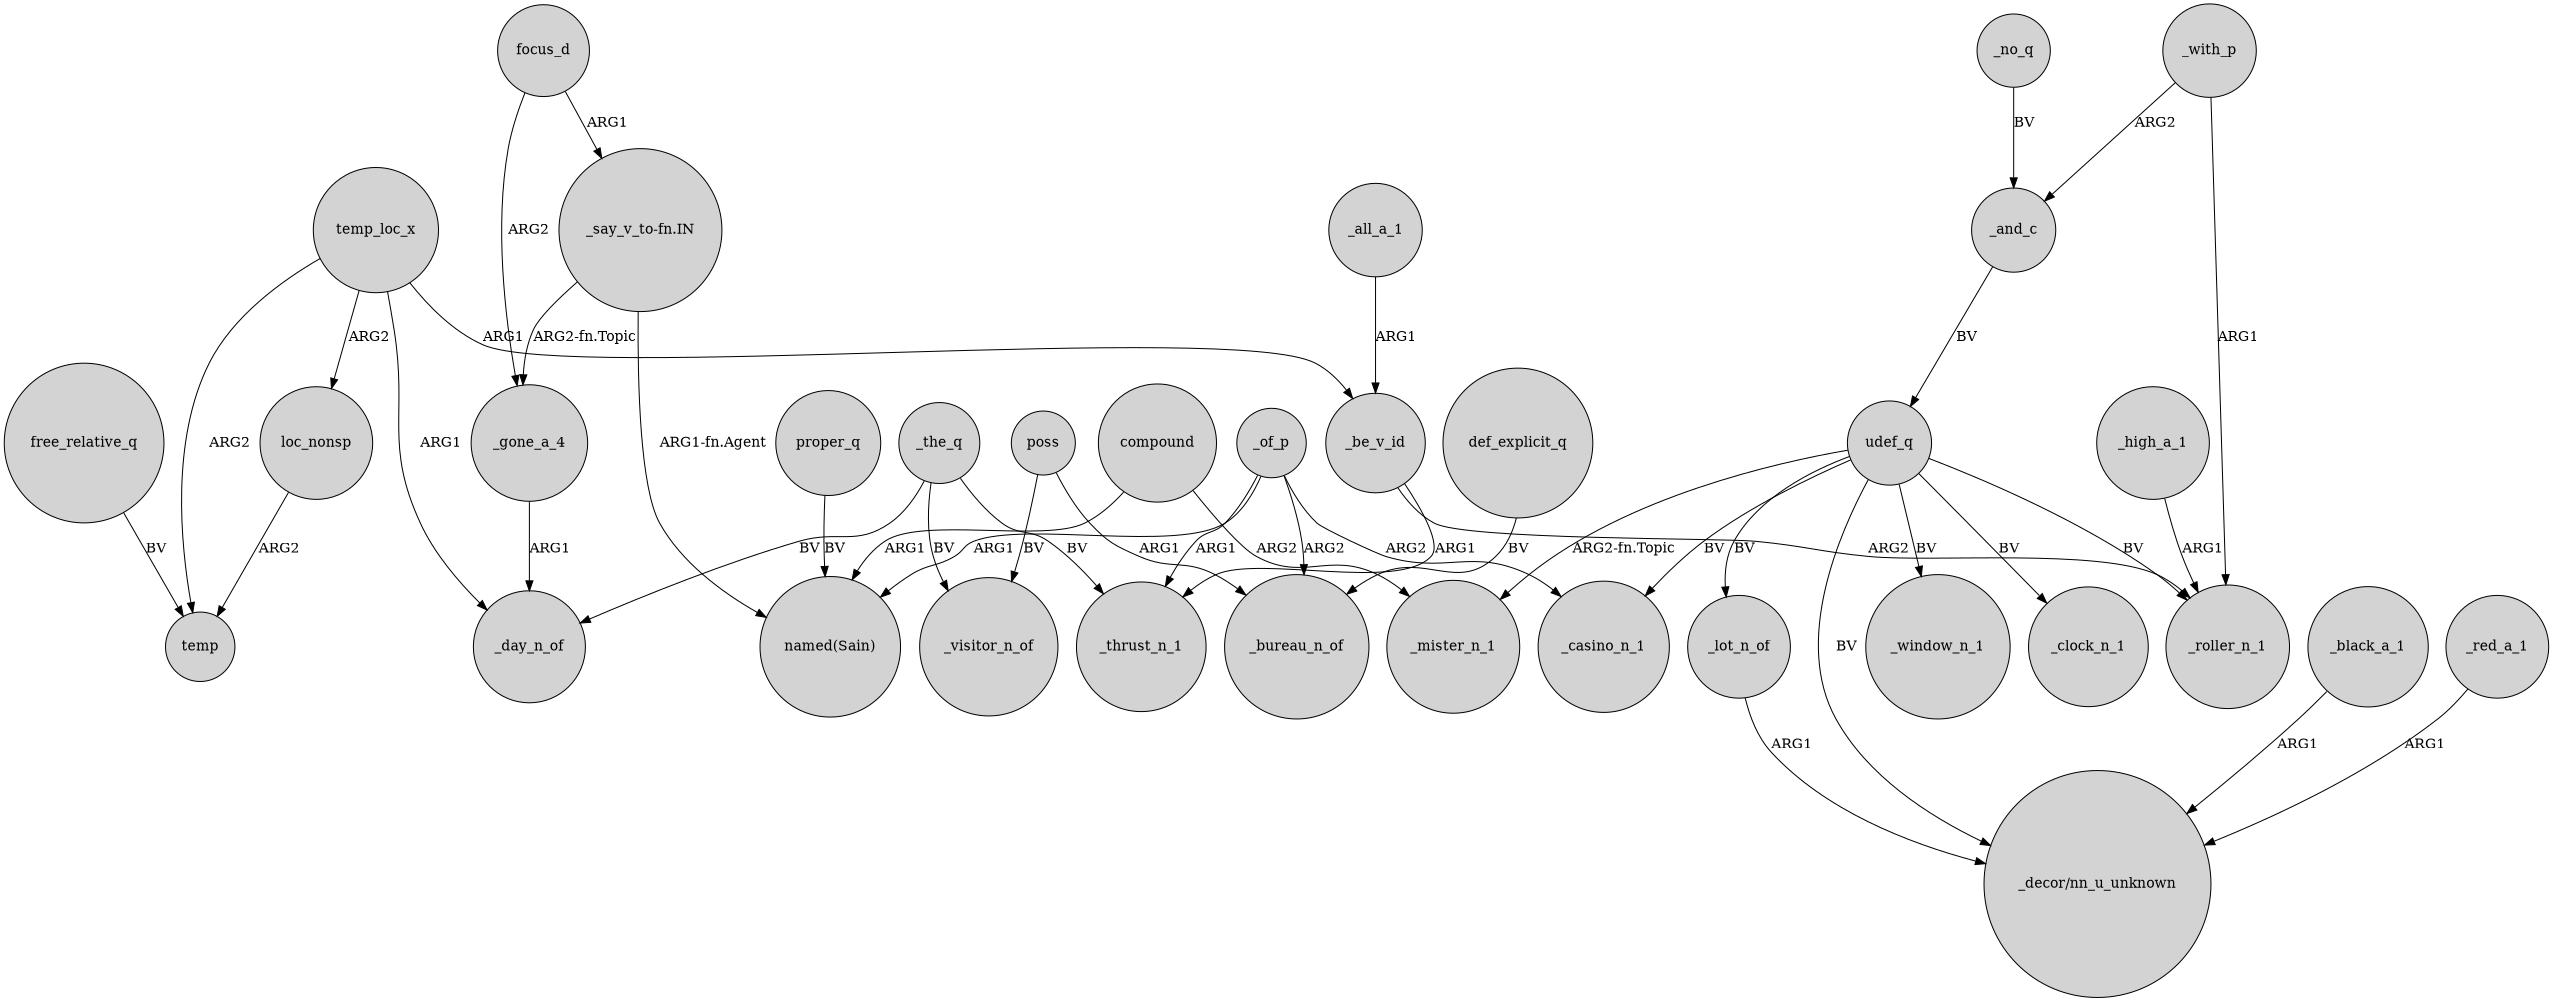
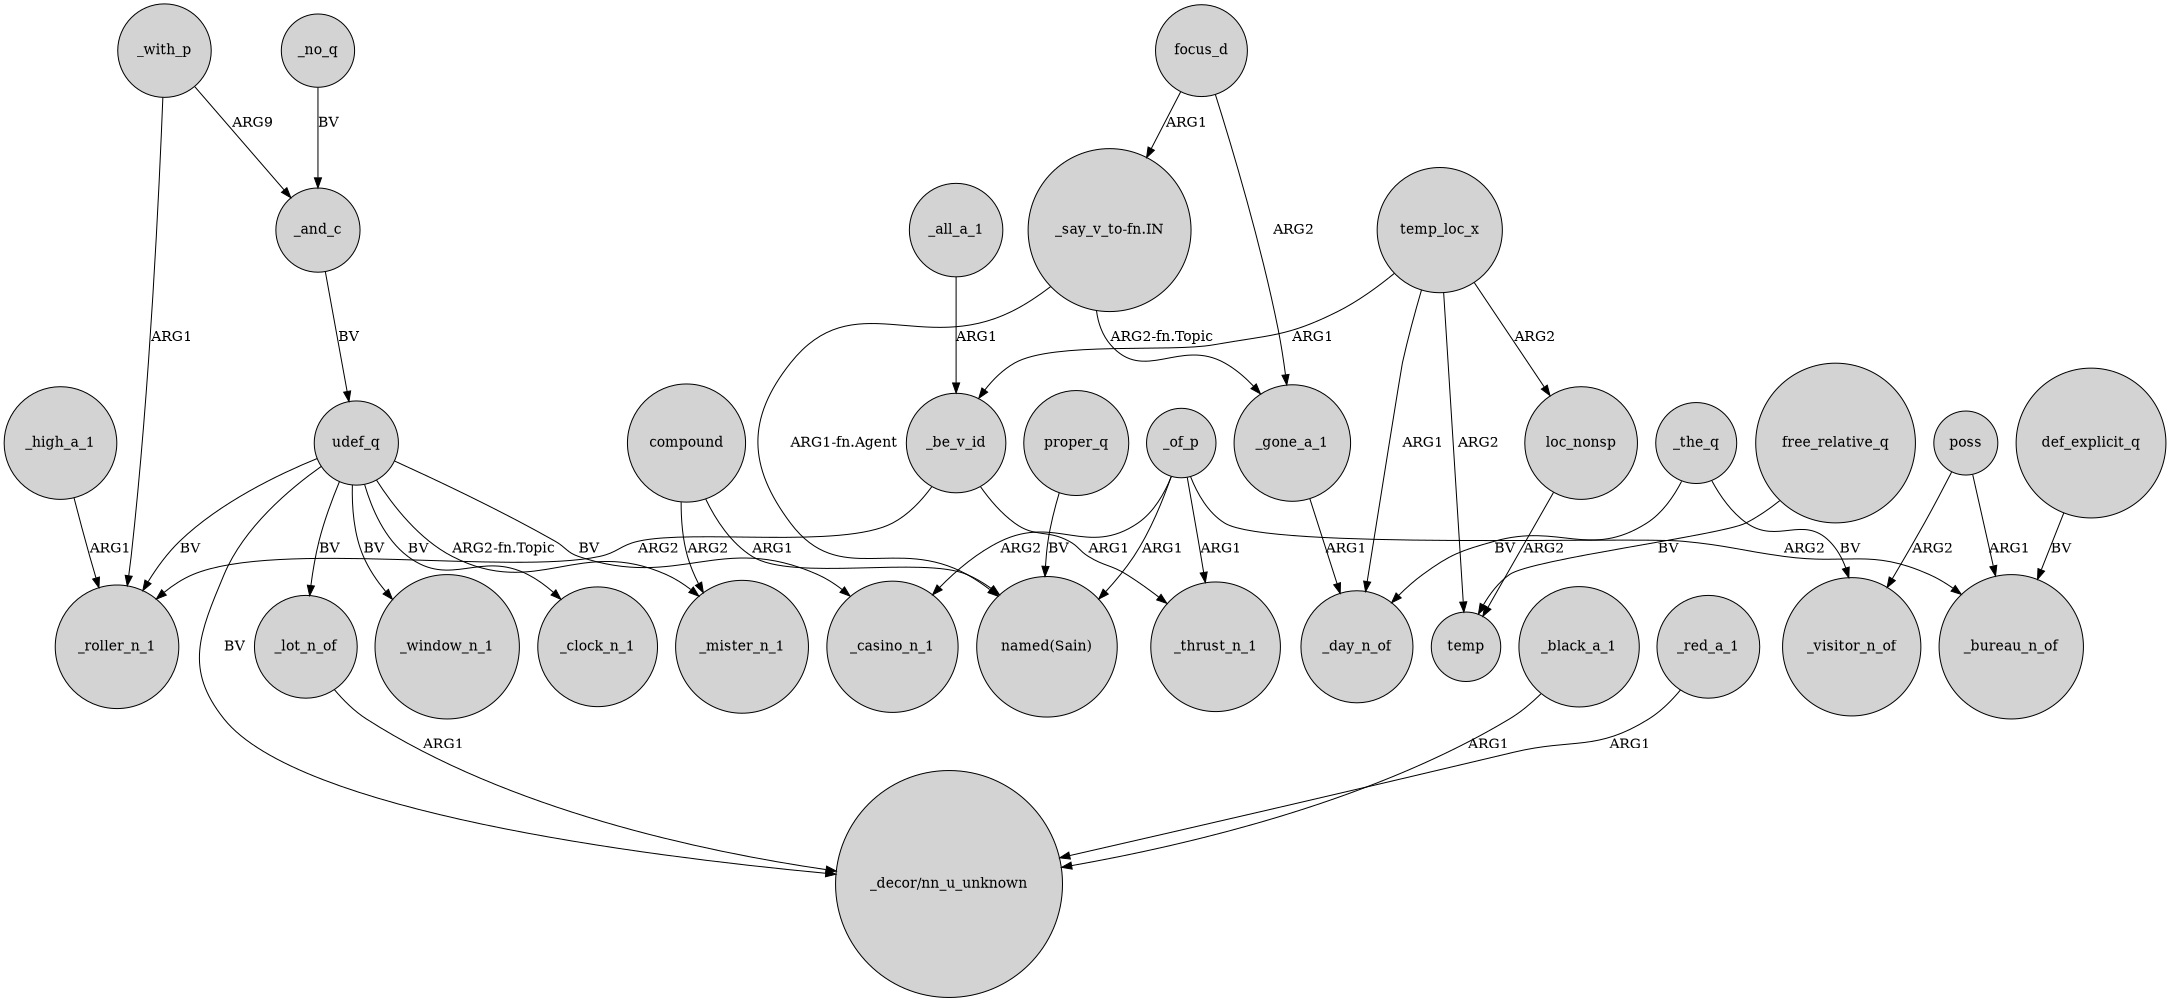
(2156, 123) -> (253, 123)
(529, 443) -> (1292, 443)
(1048, 541) -> none
(1034, 549) -> (1933, 549)
